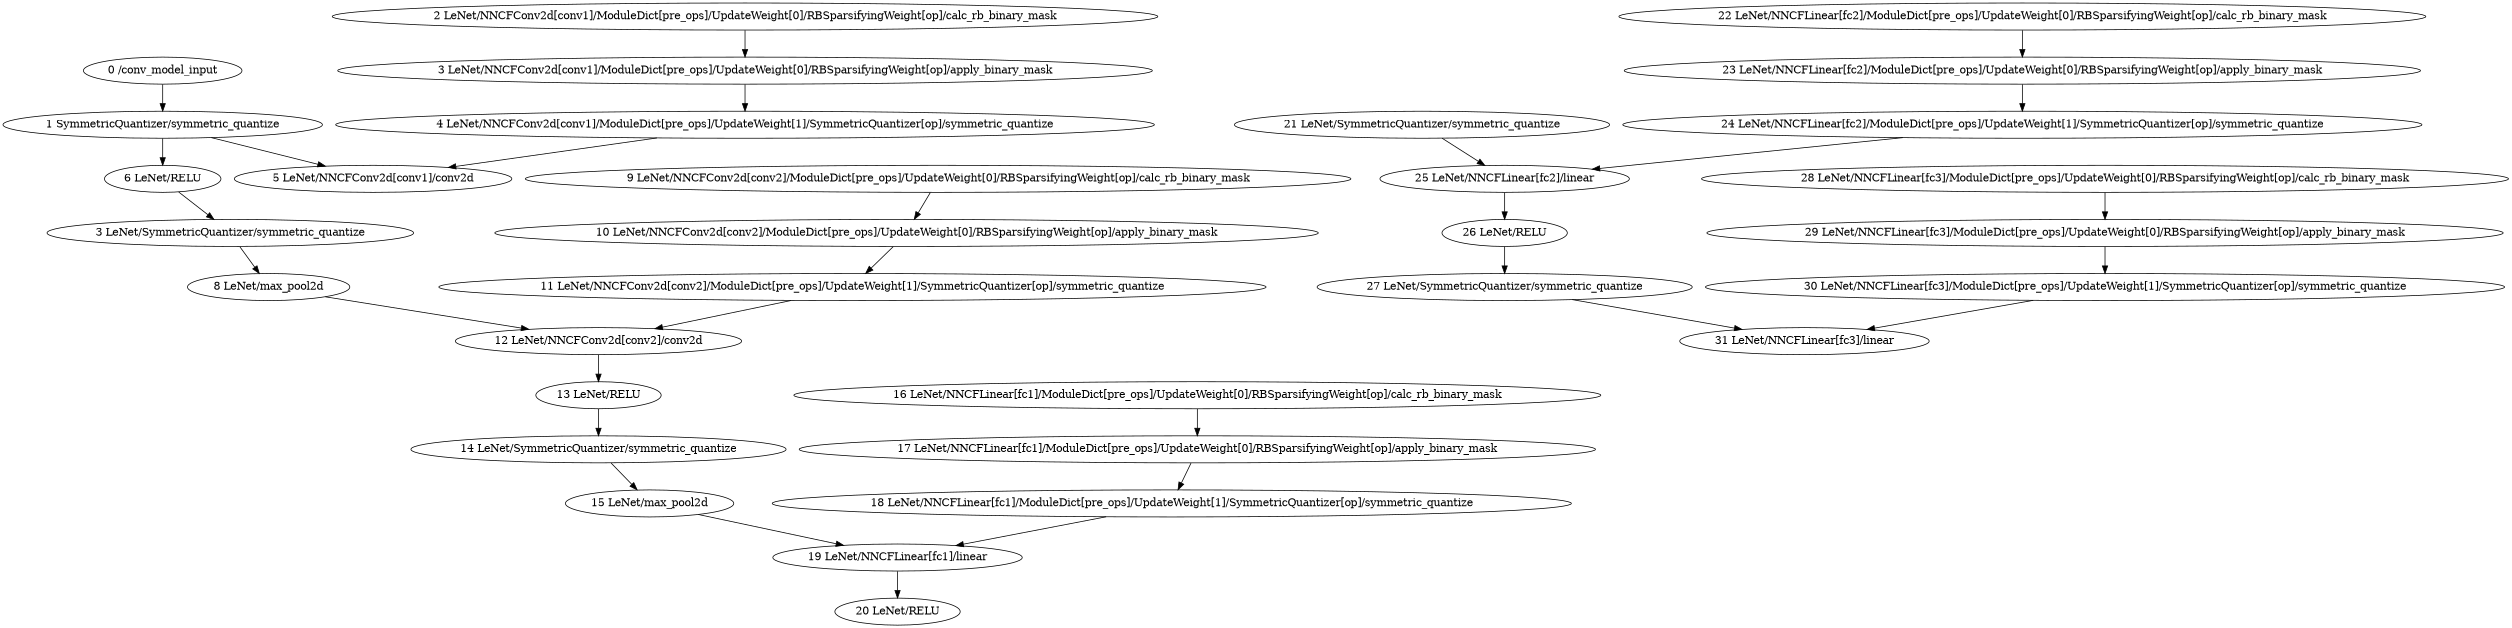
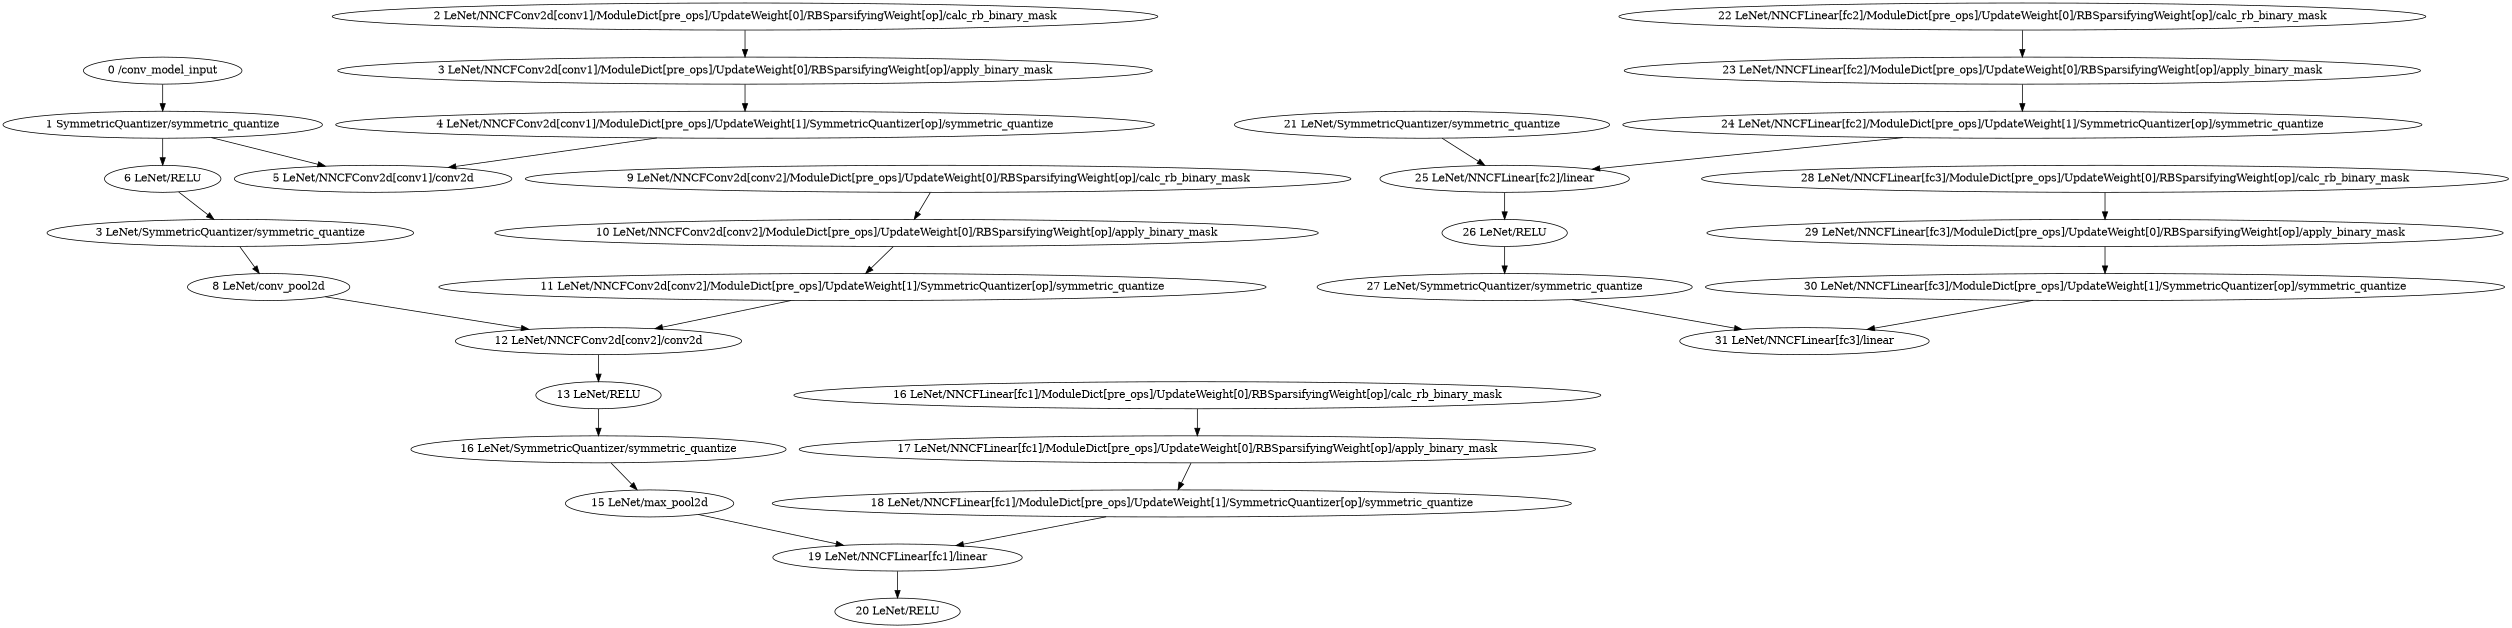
(269, 287) -> (269, 287)
(599, 449) -> (599, 449)
